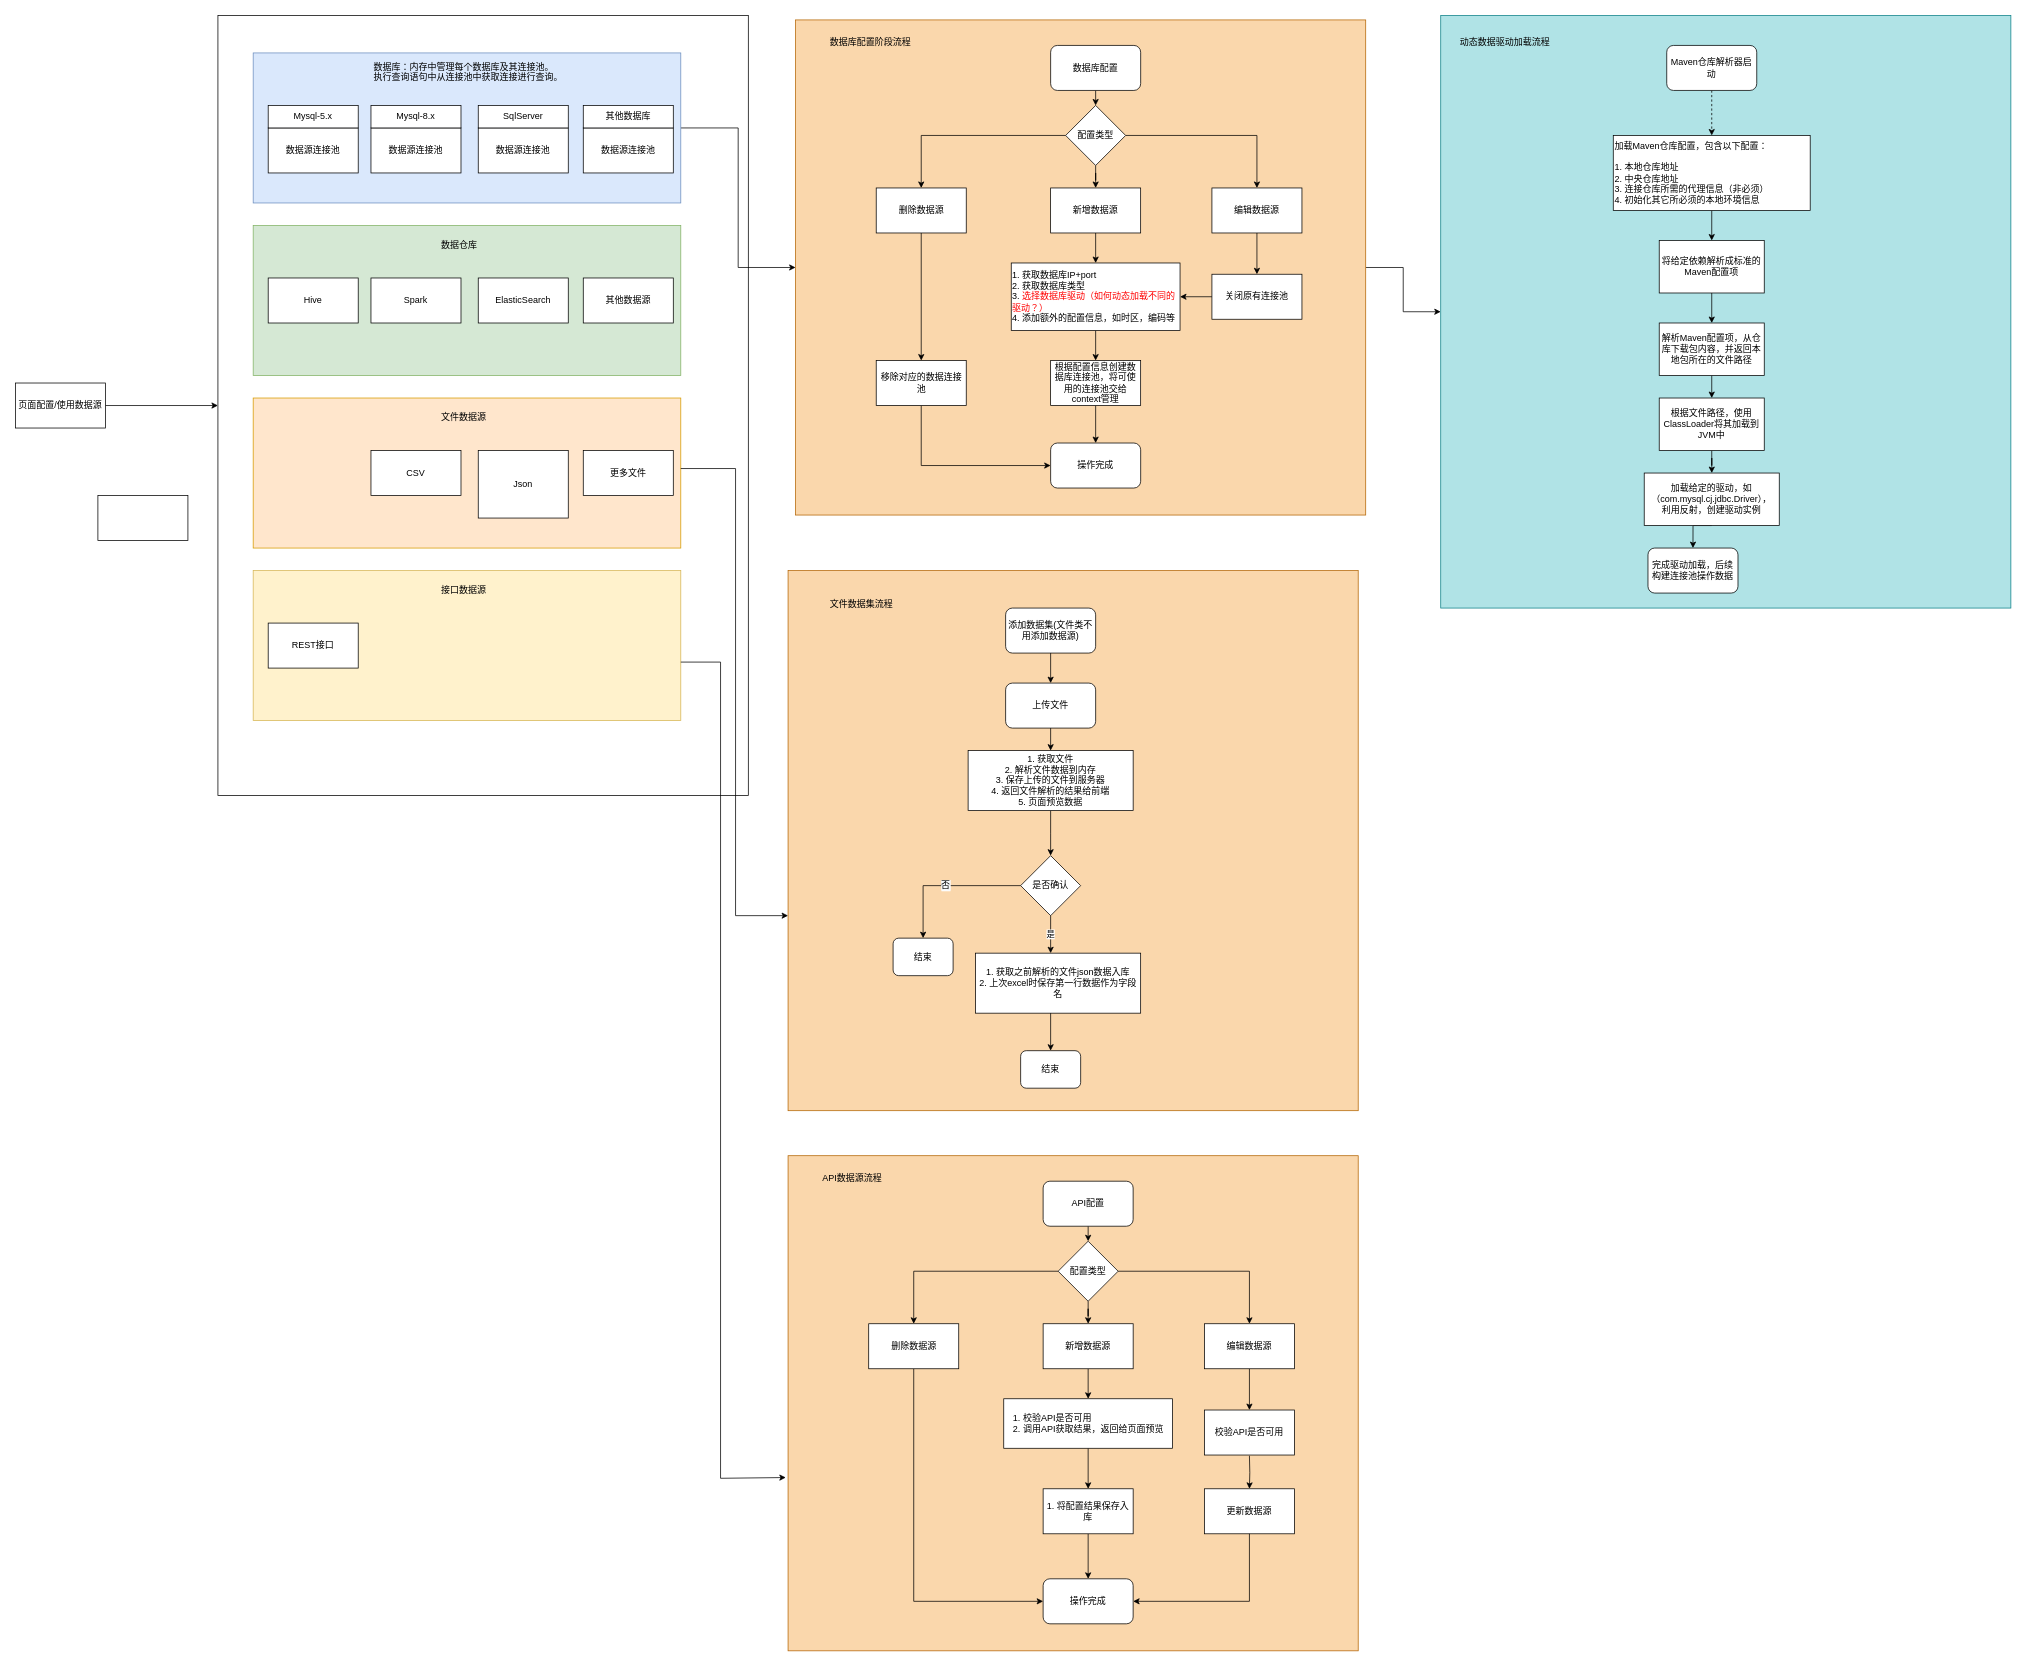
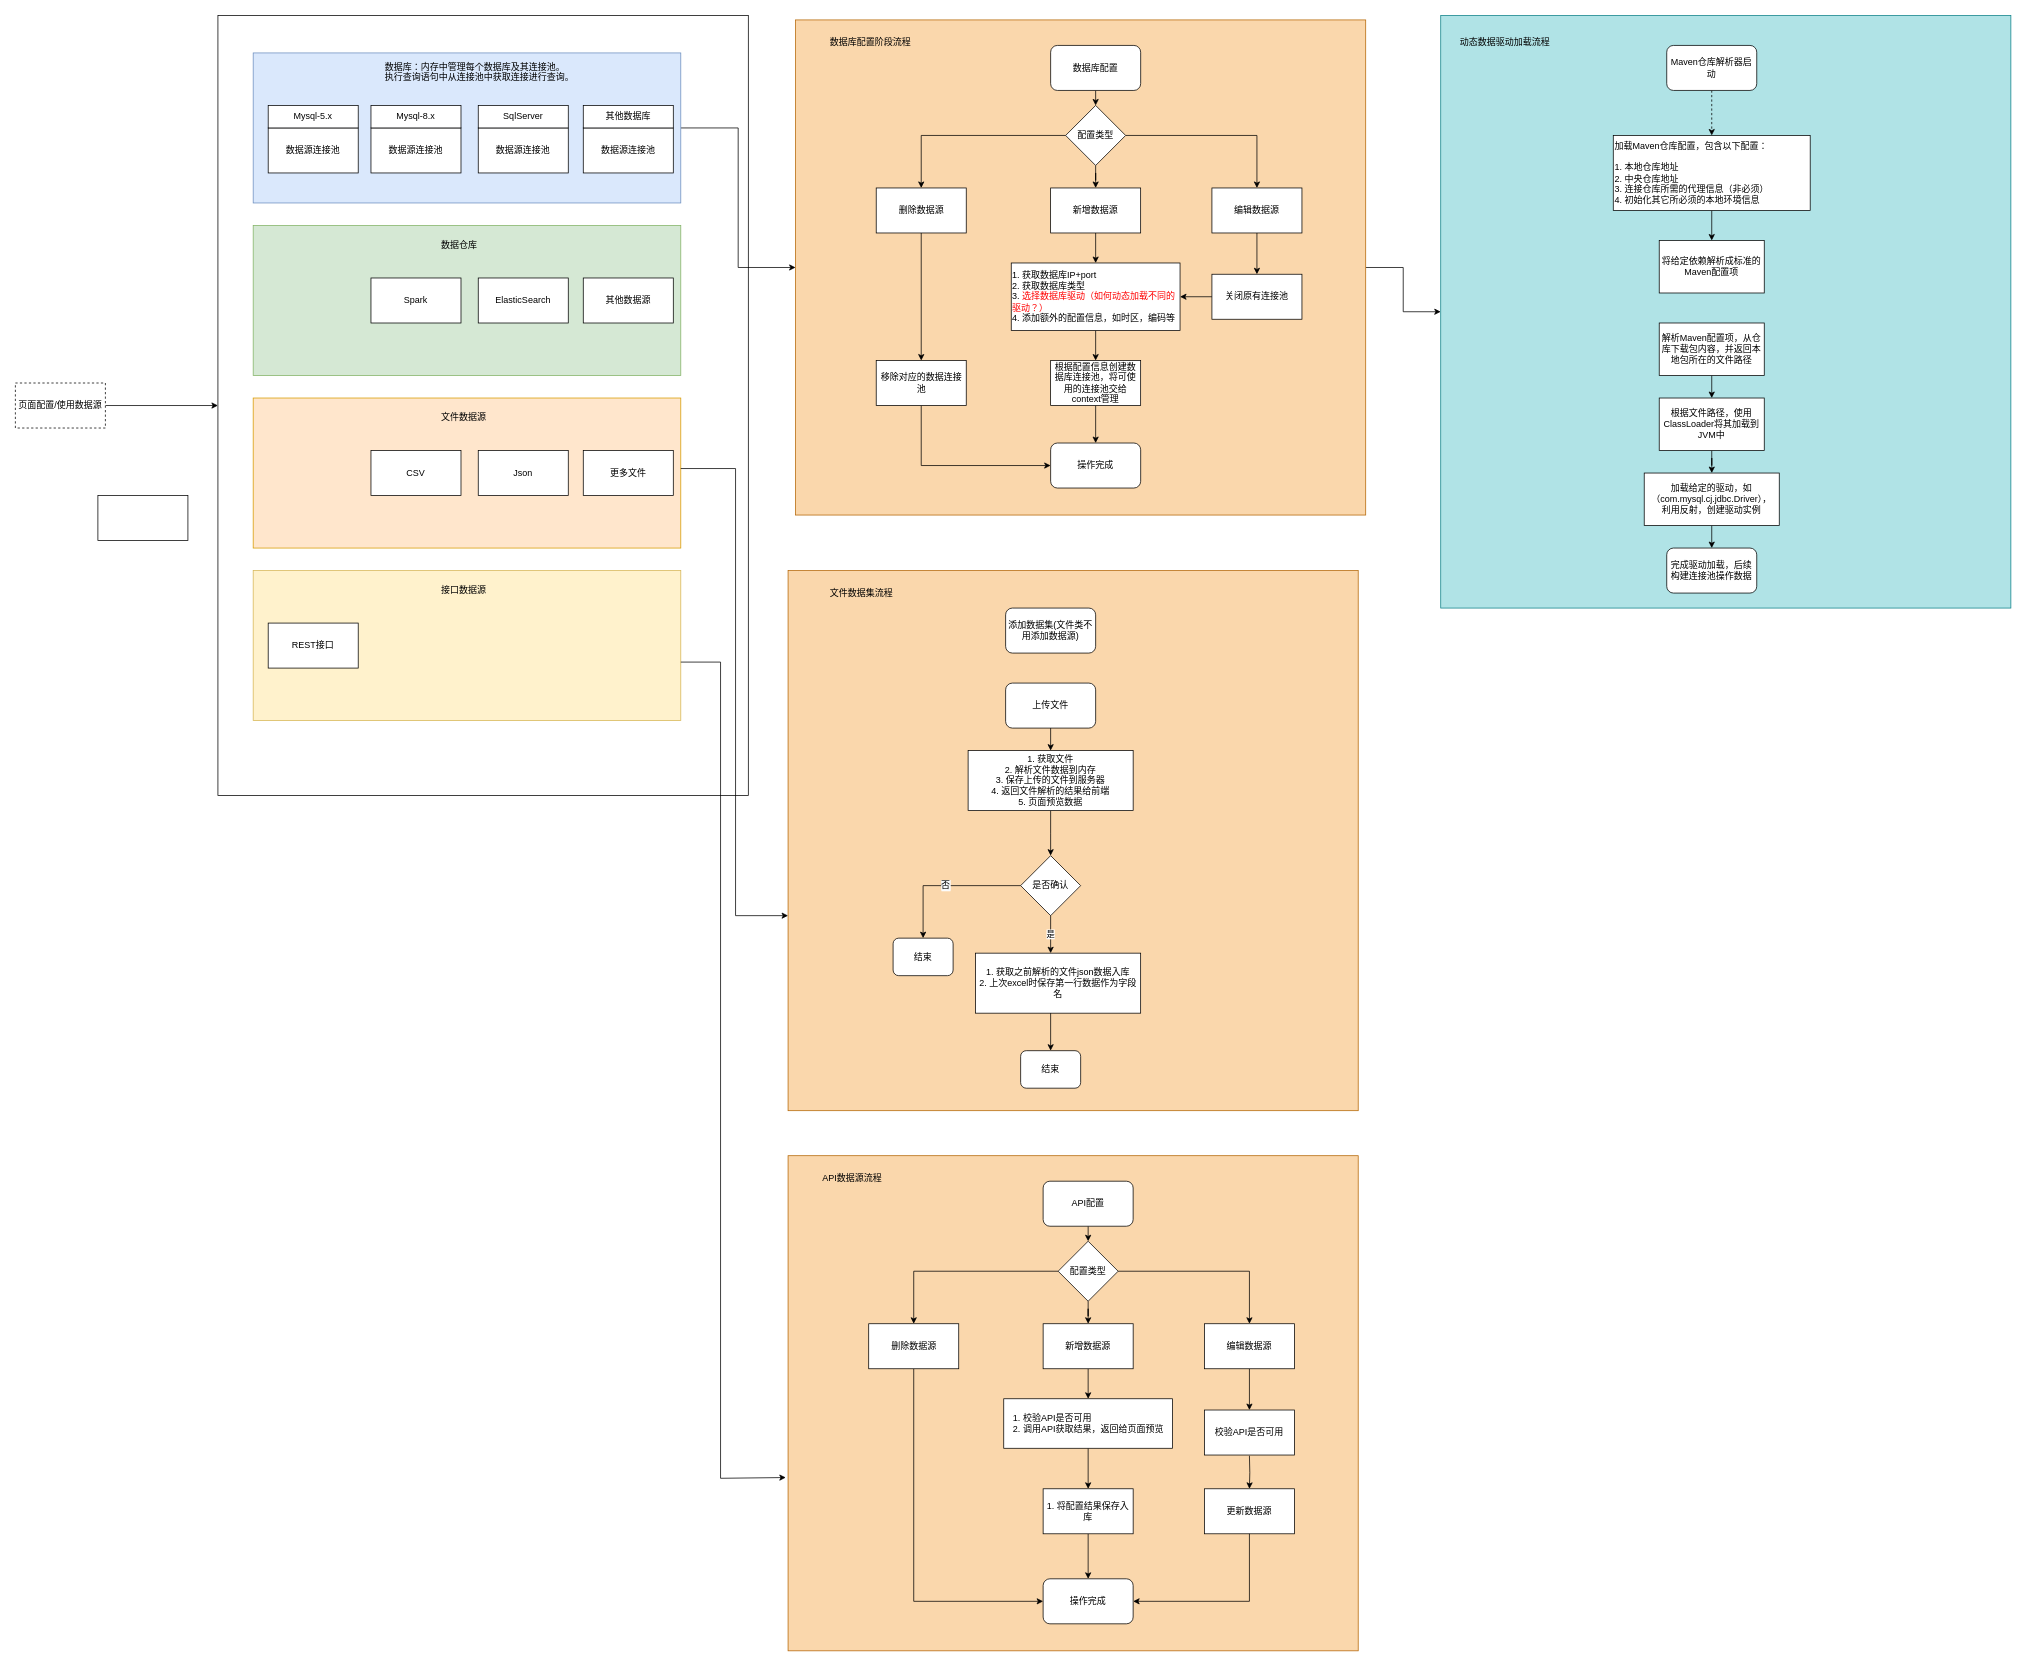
(469, 72) -> (480, 72)
(313, 300) -> none
(1711, 305) -> none
(60, 405) -> (60, 405)
(523, 484) -> (523, 473)
(1693, 570) -> (1711, 570)
(878, 603) -> (878, 592)
(1050, 665) -> none
